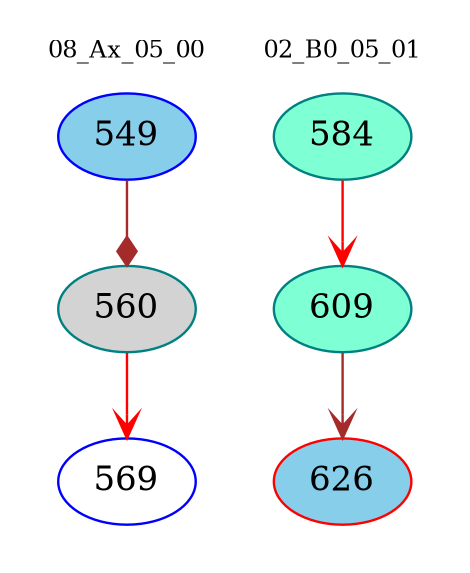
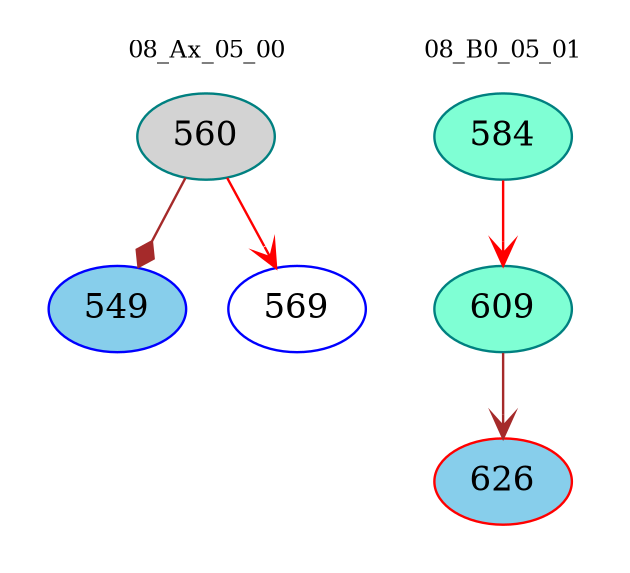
(343, 52) -> (503, 52)
(127, 209) -> (169, 209)
